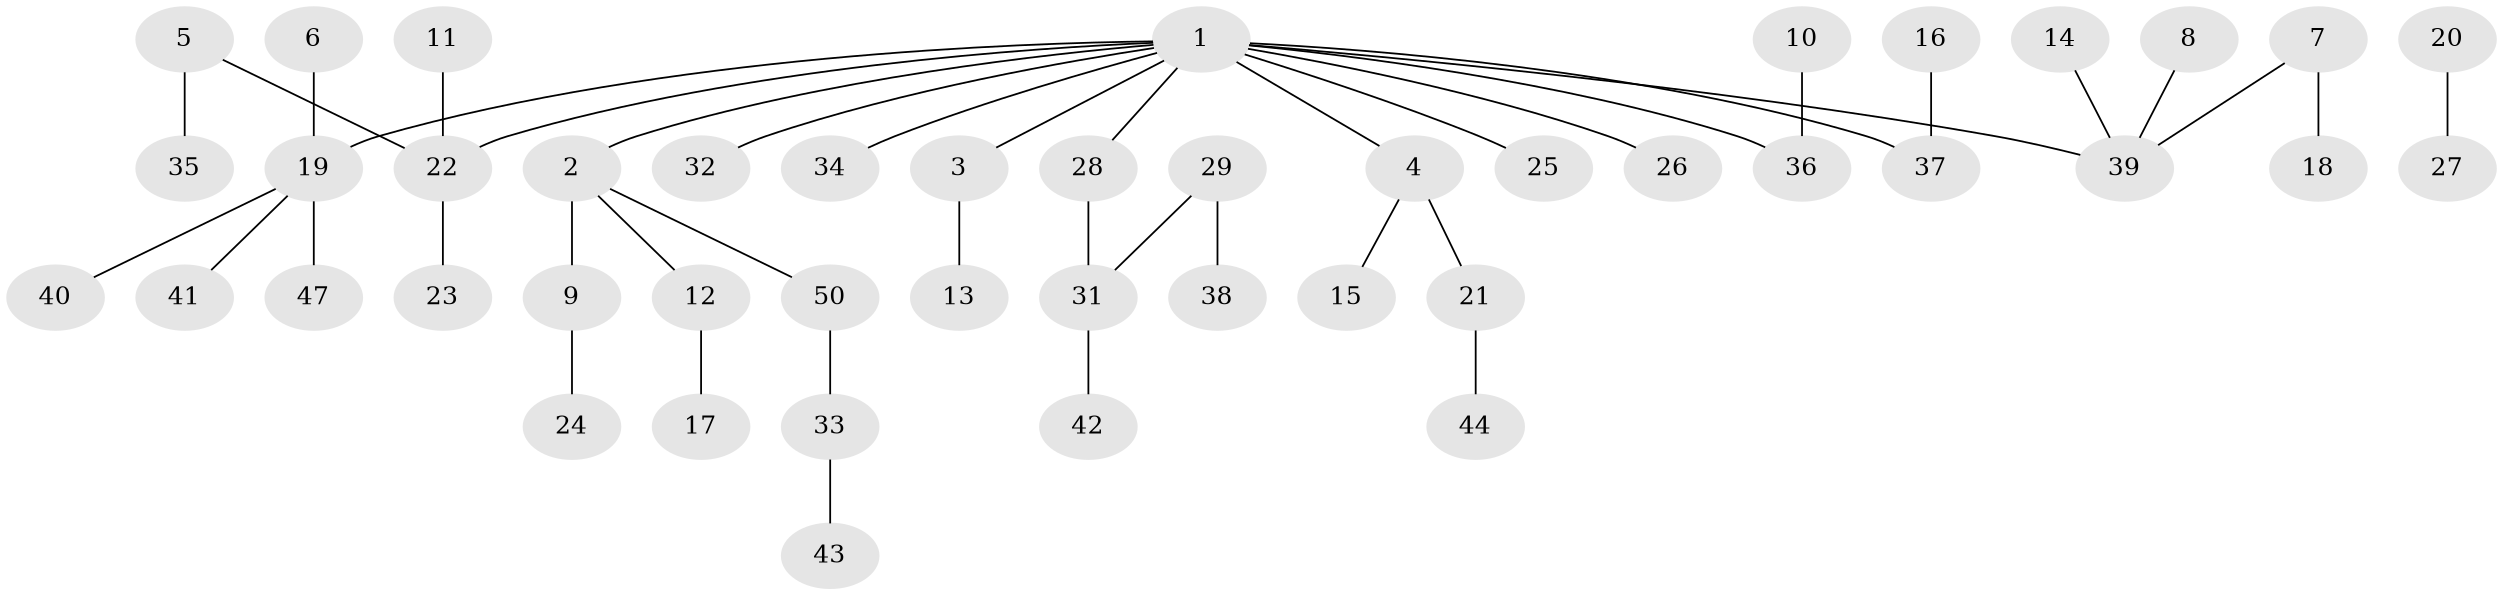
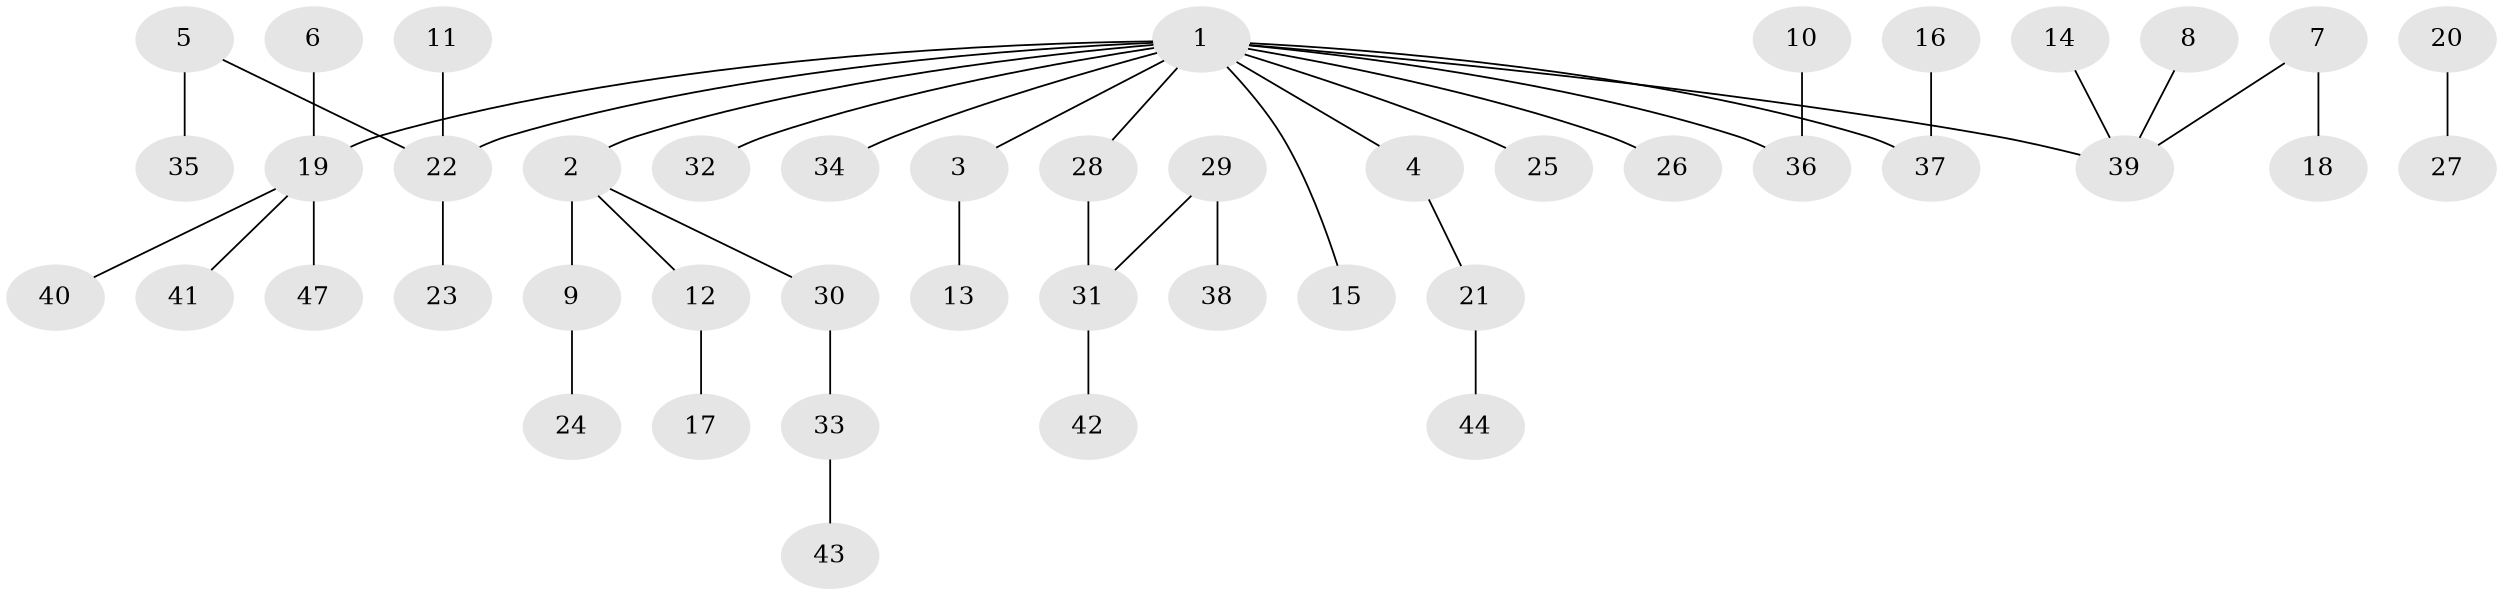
(1381, 233) -> (1295, 159)
(830, 298) -> (830, 298)
